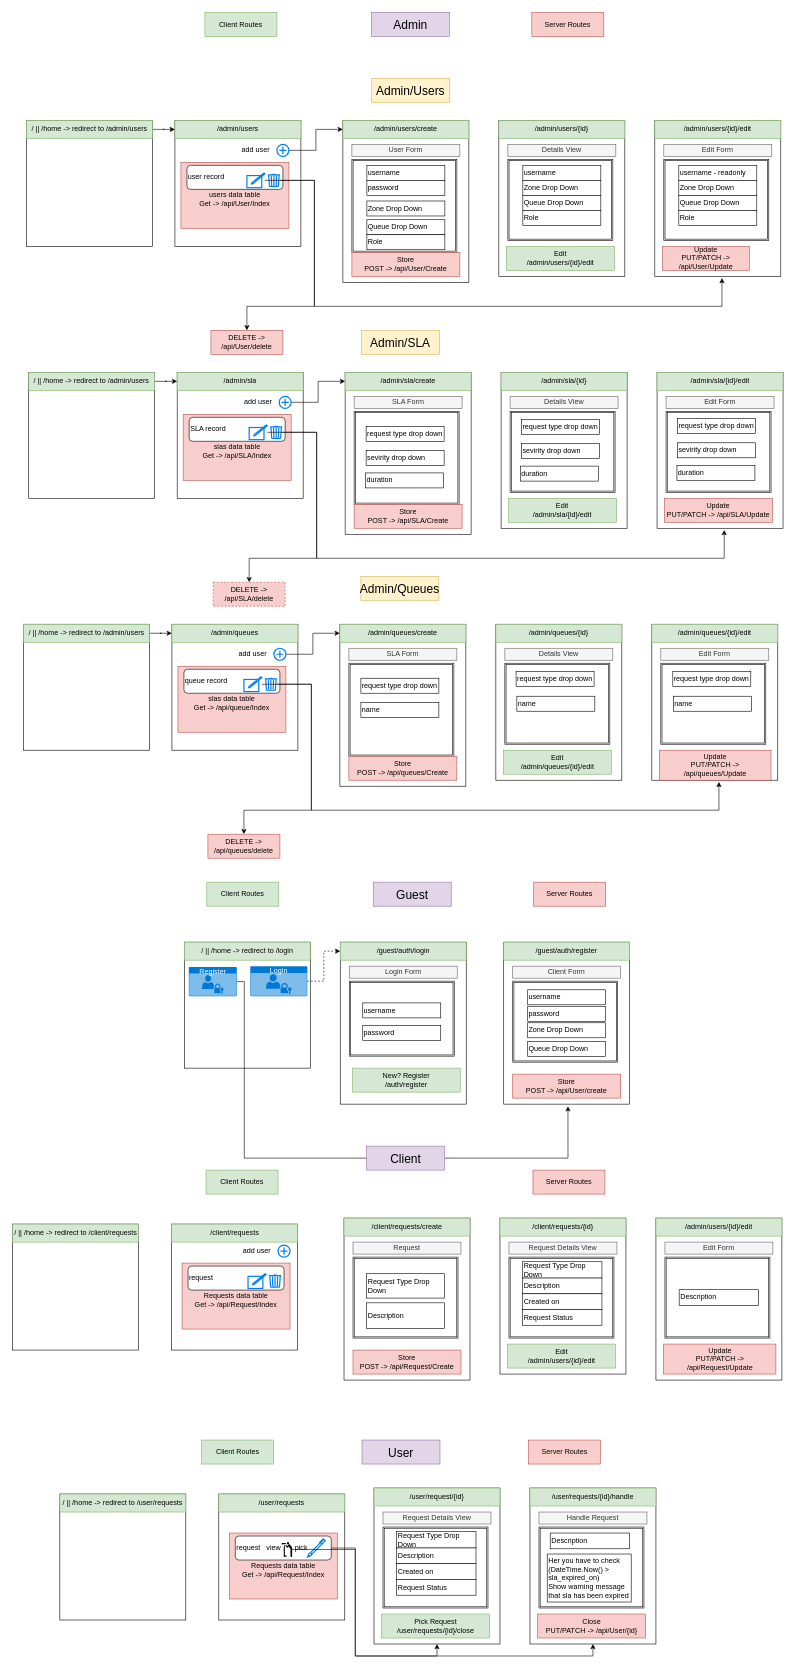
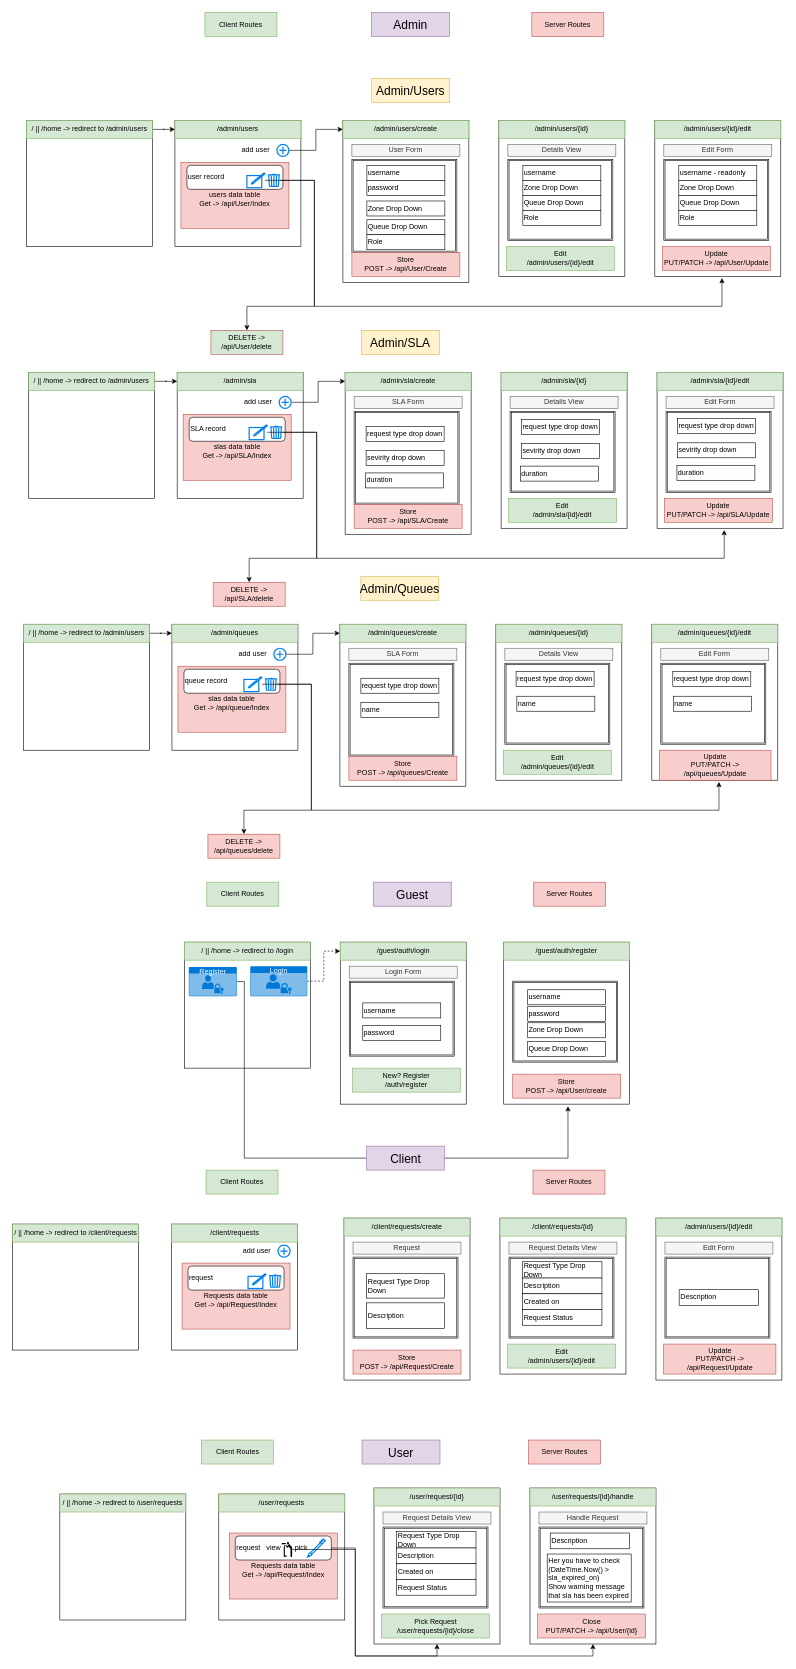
(706, 258) -> (716, 258)
(247, 342) -> (247, 342)
(249, 594) -> (249, 594)
(567, 972) -> none
